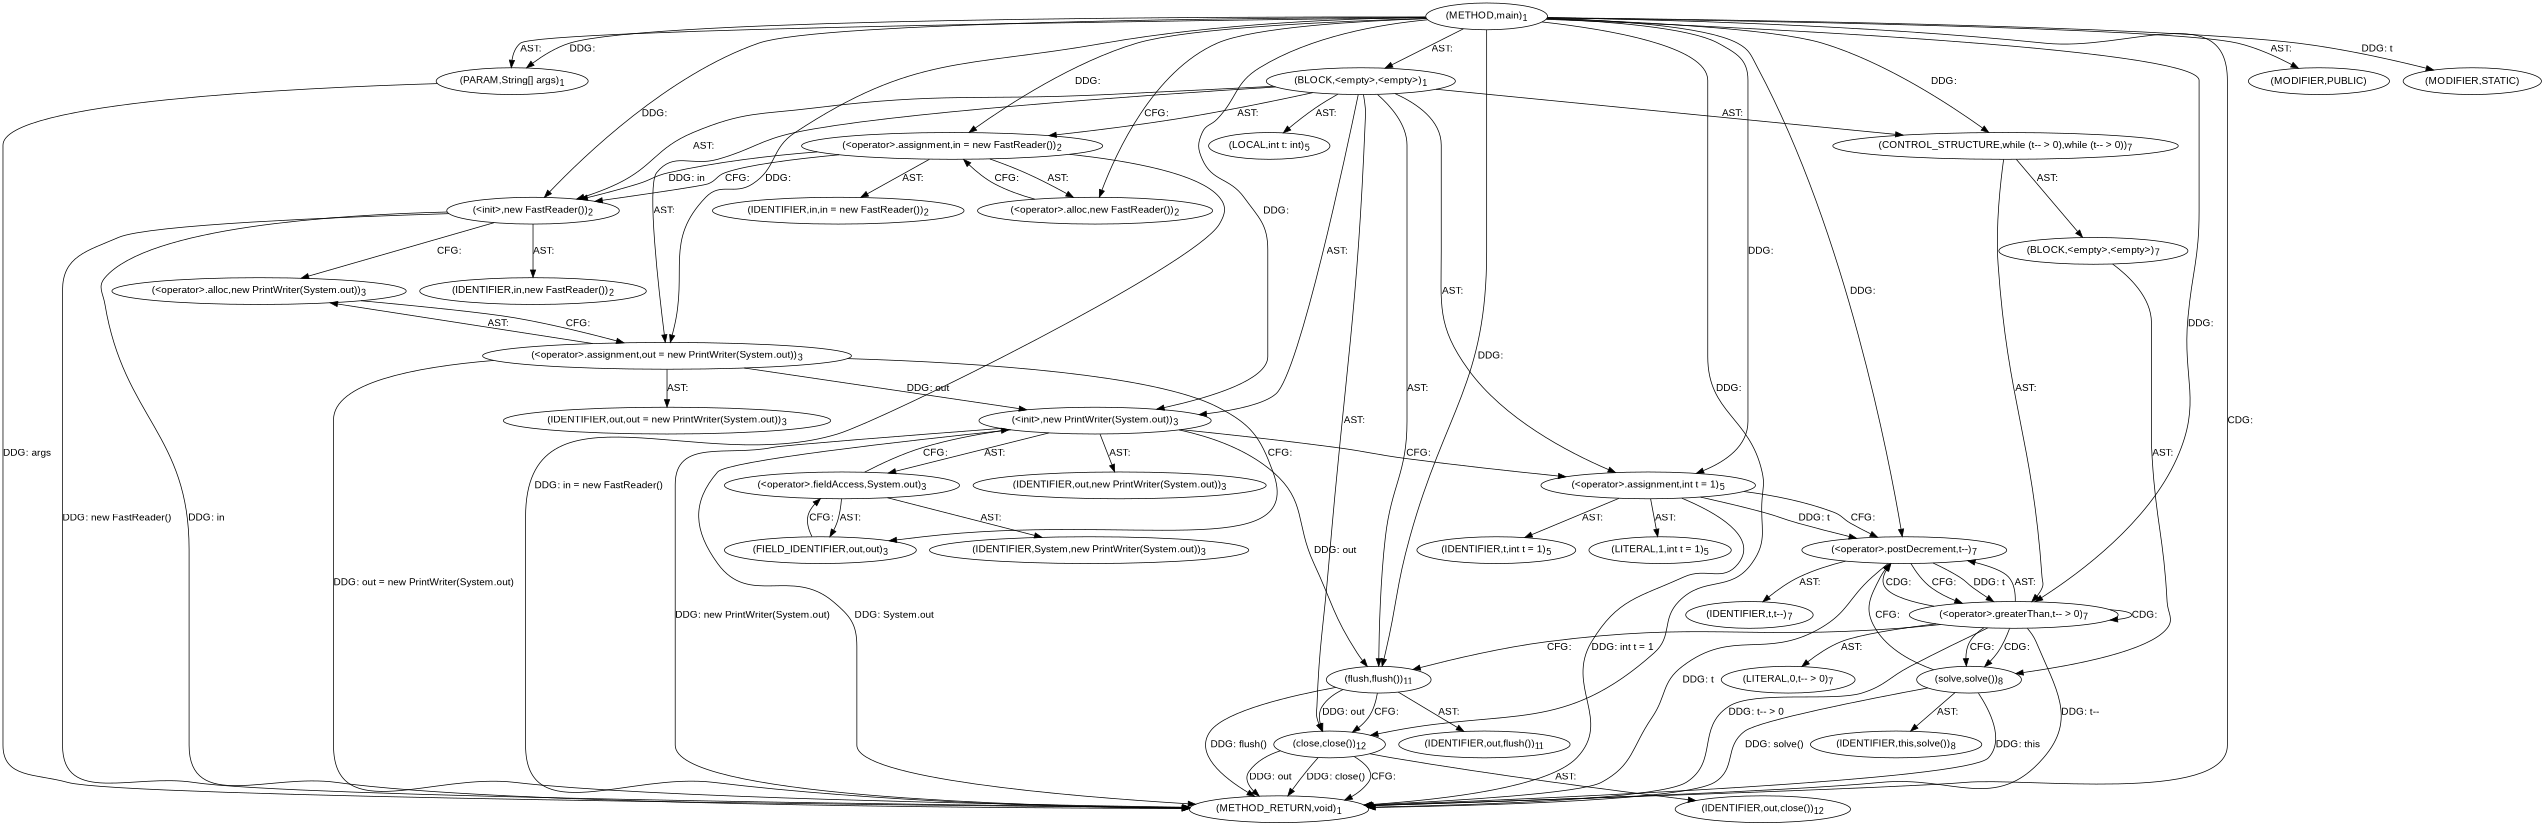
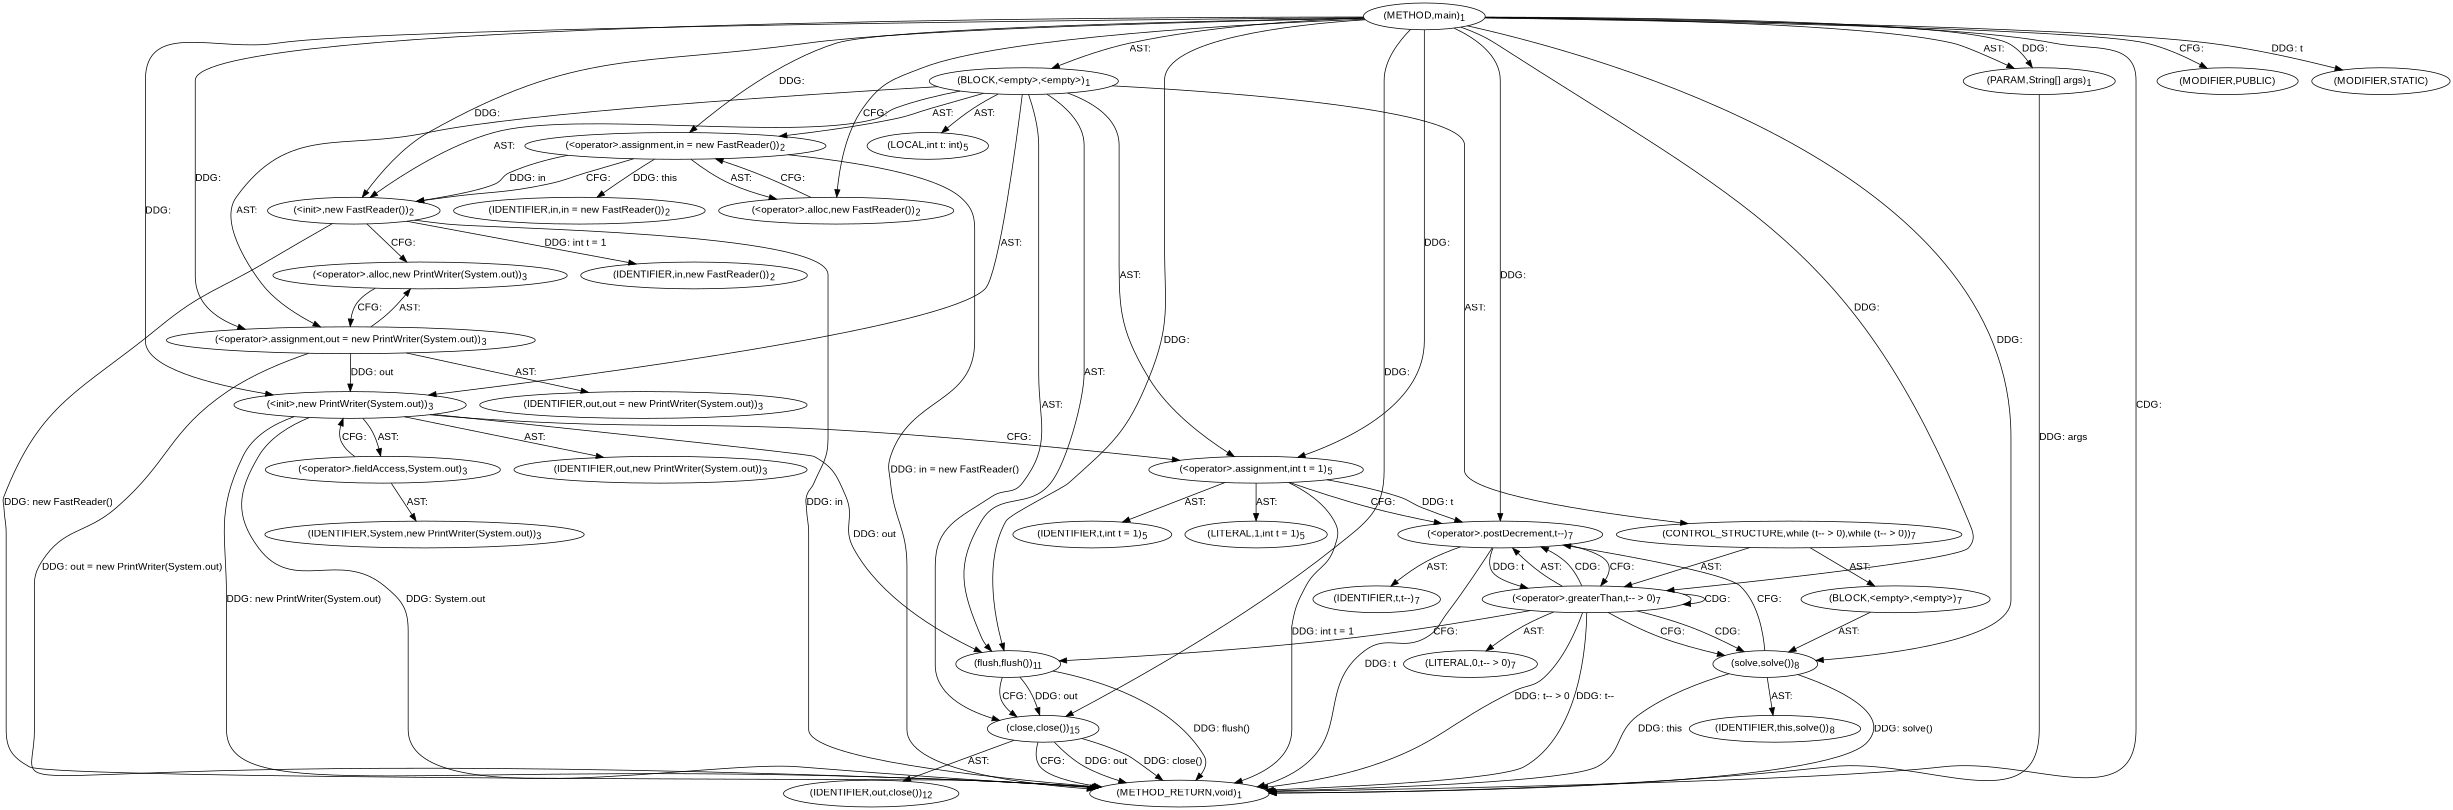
(1787, 36) -> (1949, 270)
(2283, 49) -> (2193, 49)
(915, 178) -> (655, 178)
(545, 251) -> (576, 243)
(820, 550) -> none
(1361, 743) -> (1075, 728)
(1484, 744) -> none
